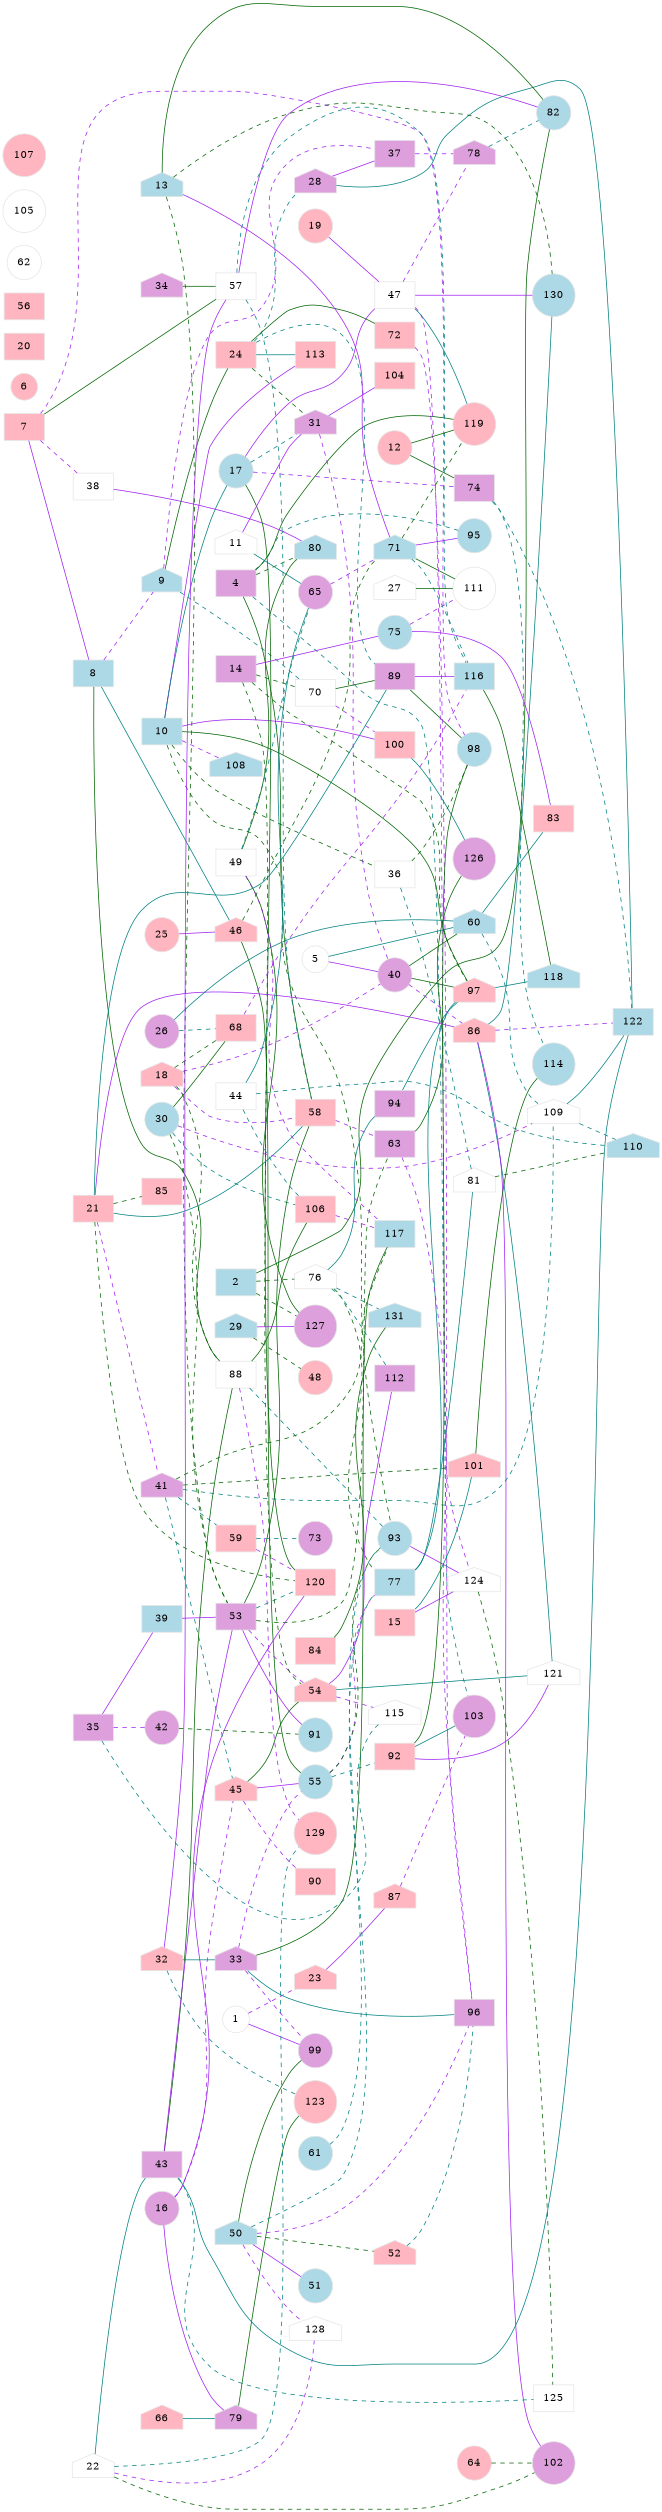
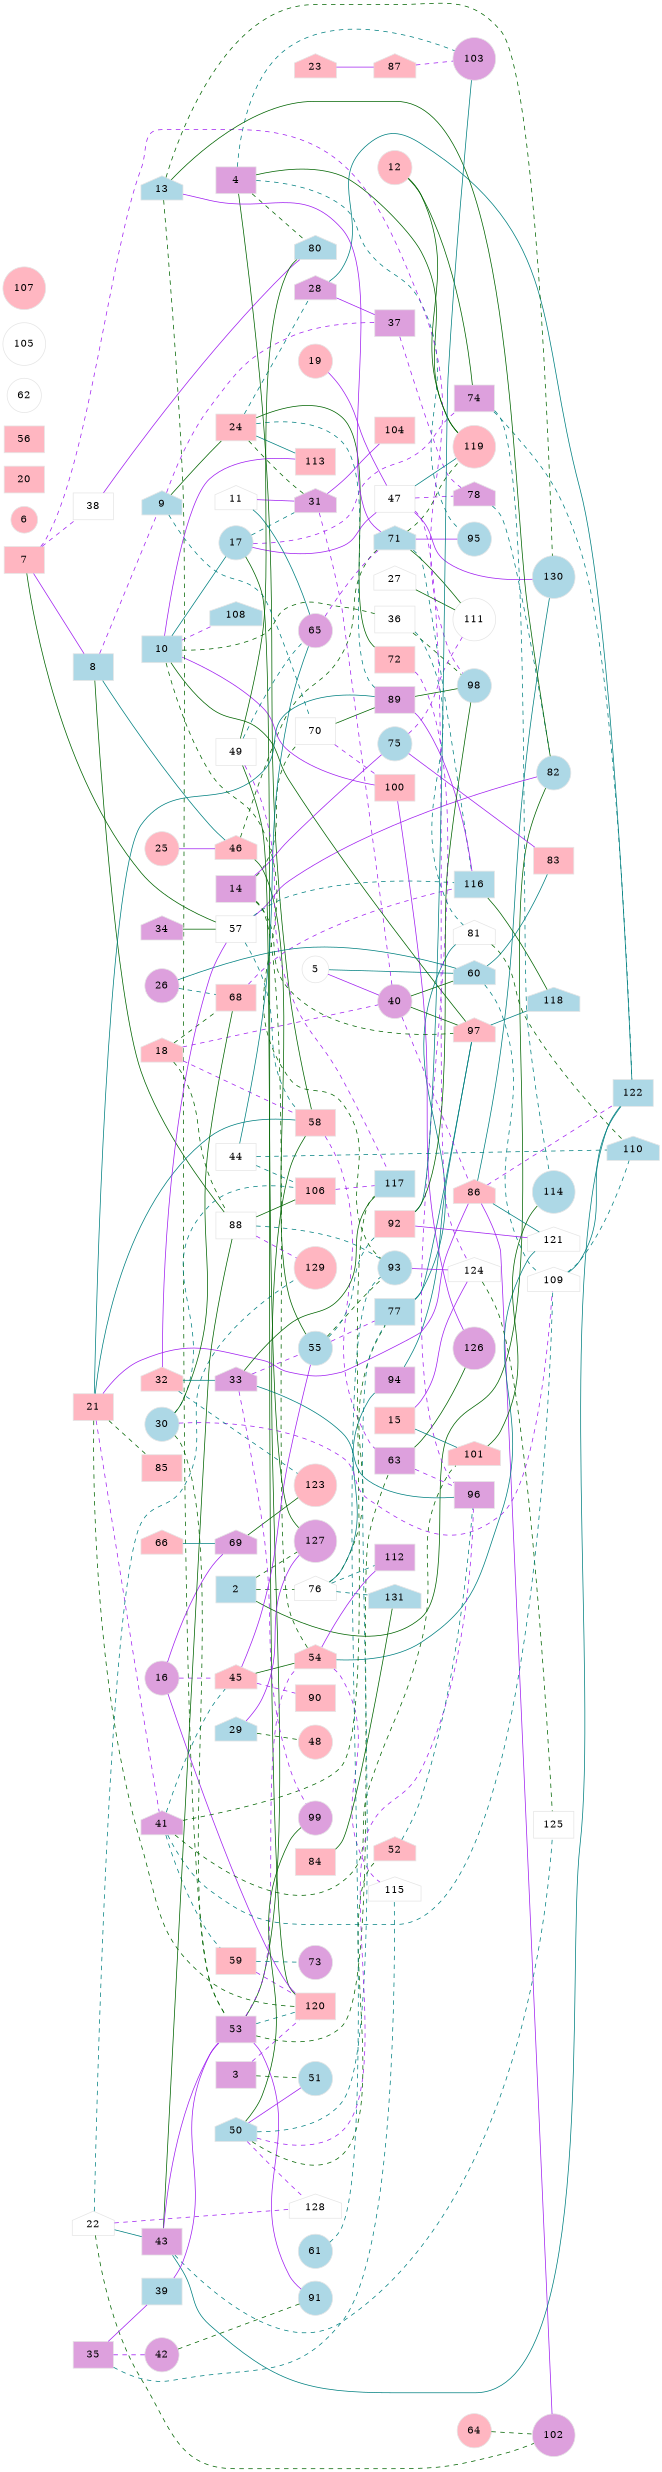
(436, 789) -> (423, 1000)
(236, 2019) -> none
none -> (236, 2075)
(236, 2418) -> (236, 1543)
